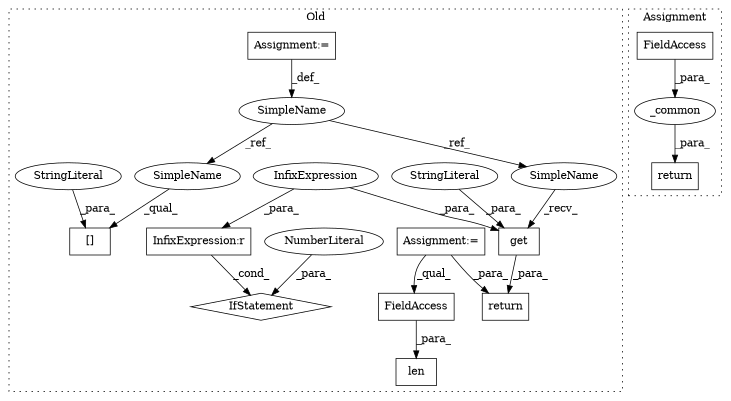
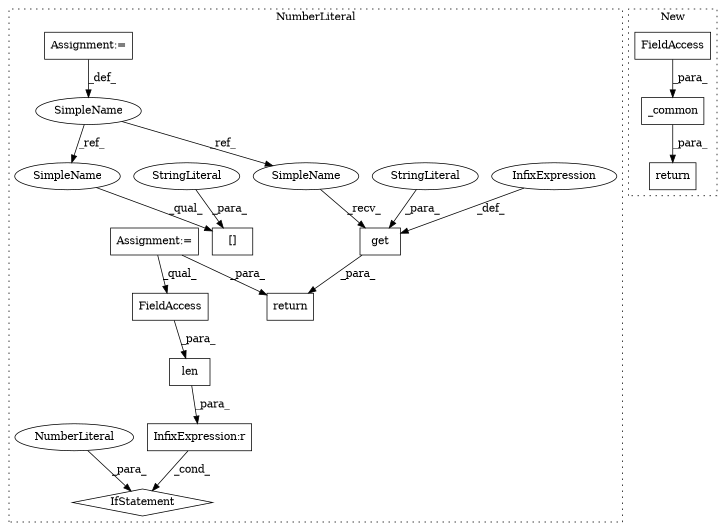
(316, 18) -> (316, 18)
(675, 18) -> (673, 18)
(675, 111) -> (673, 111)
(261, 207) -> (194, 401)
(457, 209) -> (491, 209)
